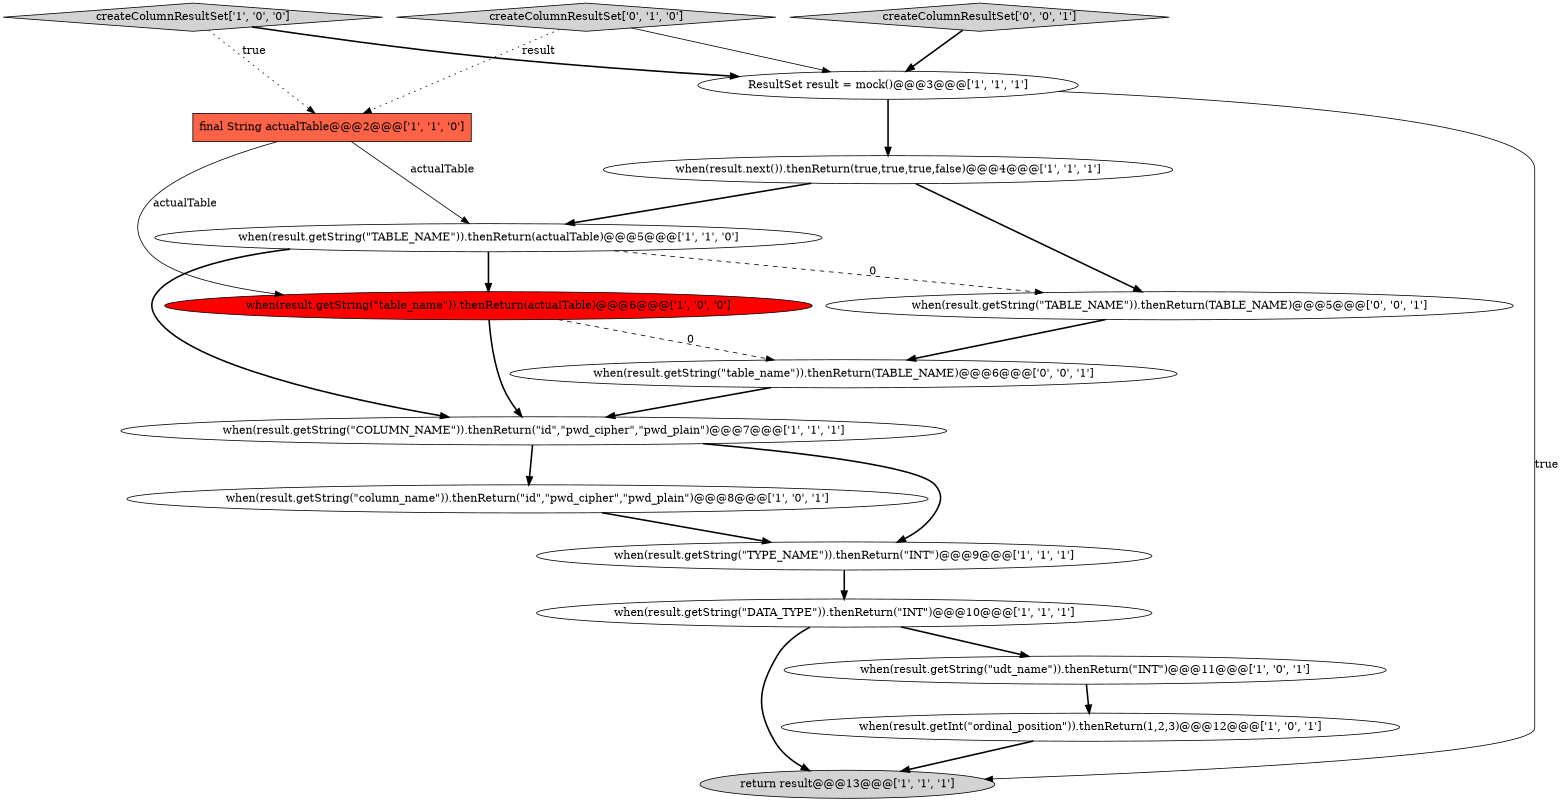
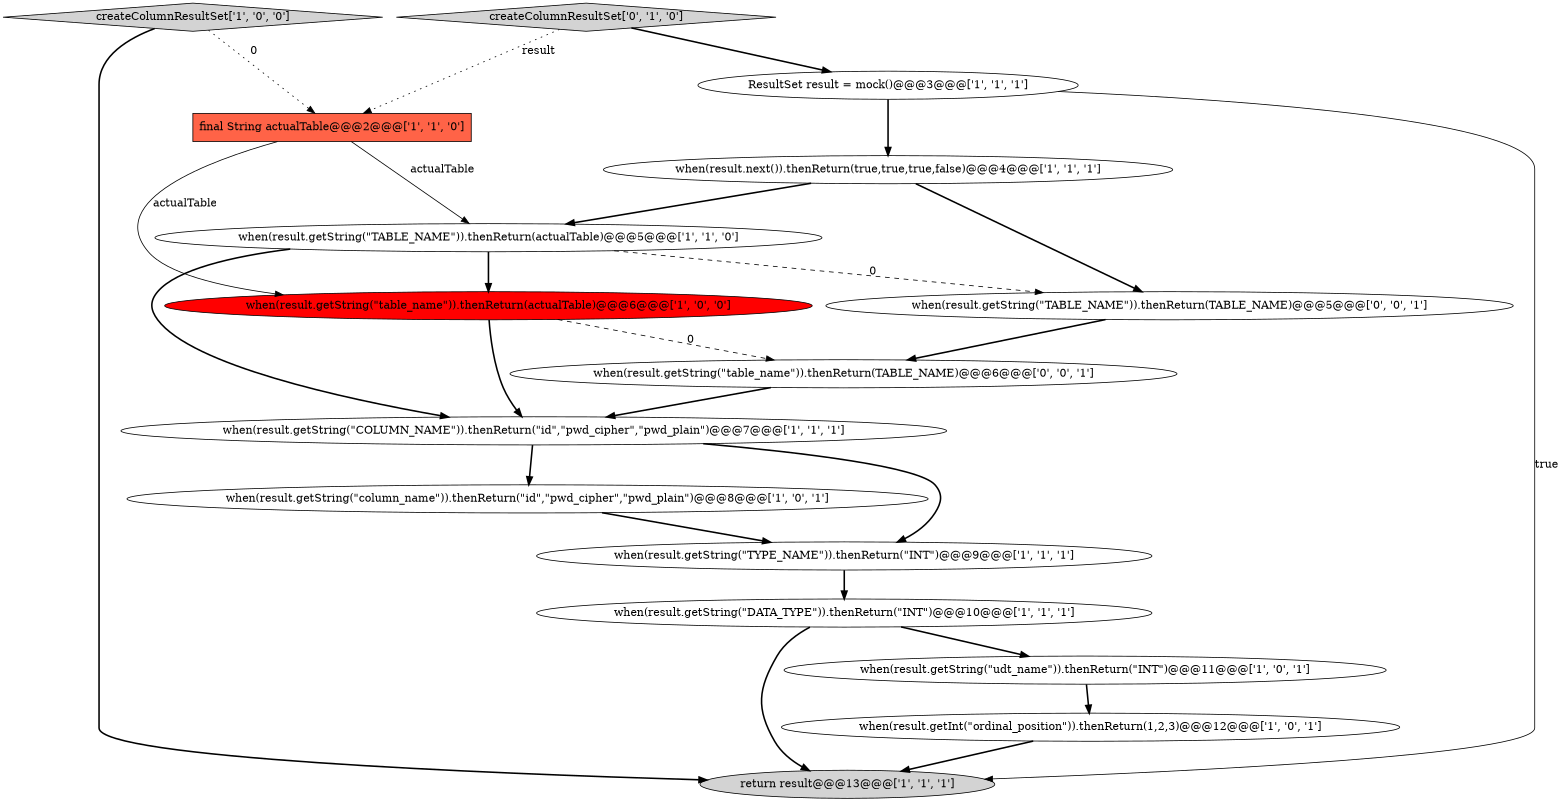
(980, 17) -> none
(727, 49) -> (727, 49)
(254, 51) -> (254, 51)
(479, 56) -> (99, 667)
